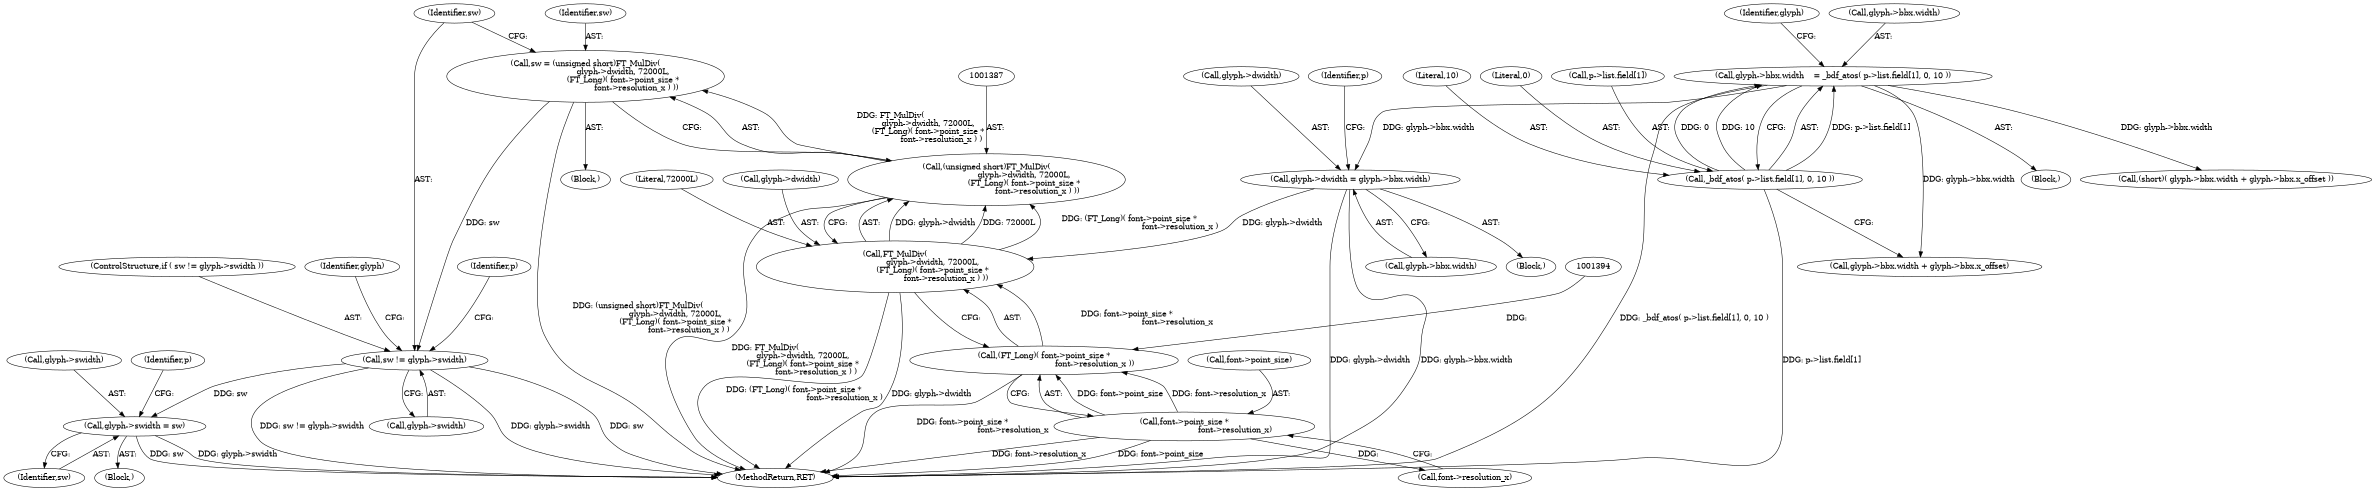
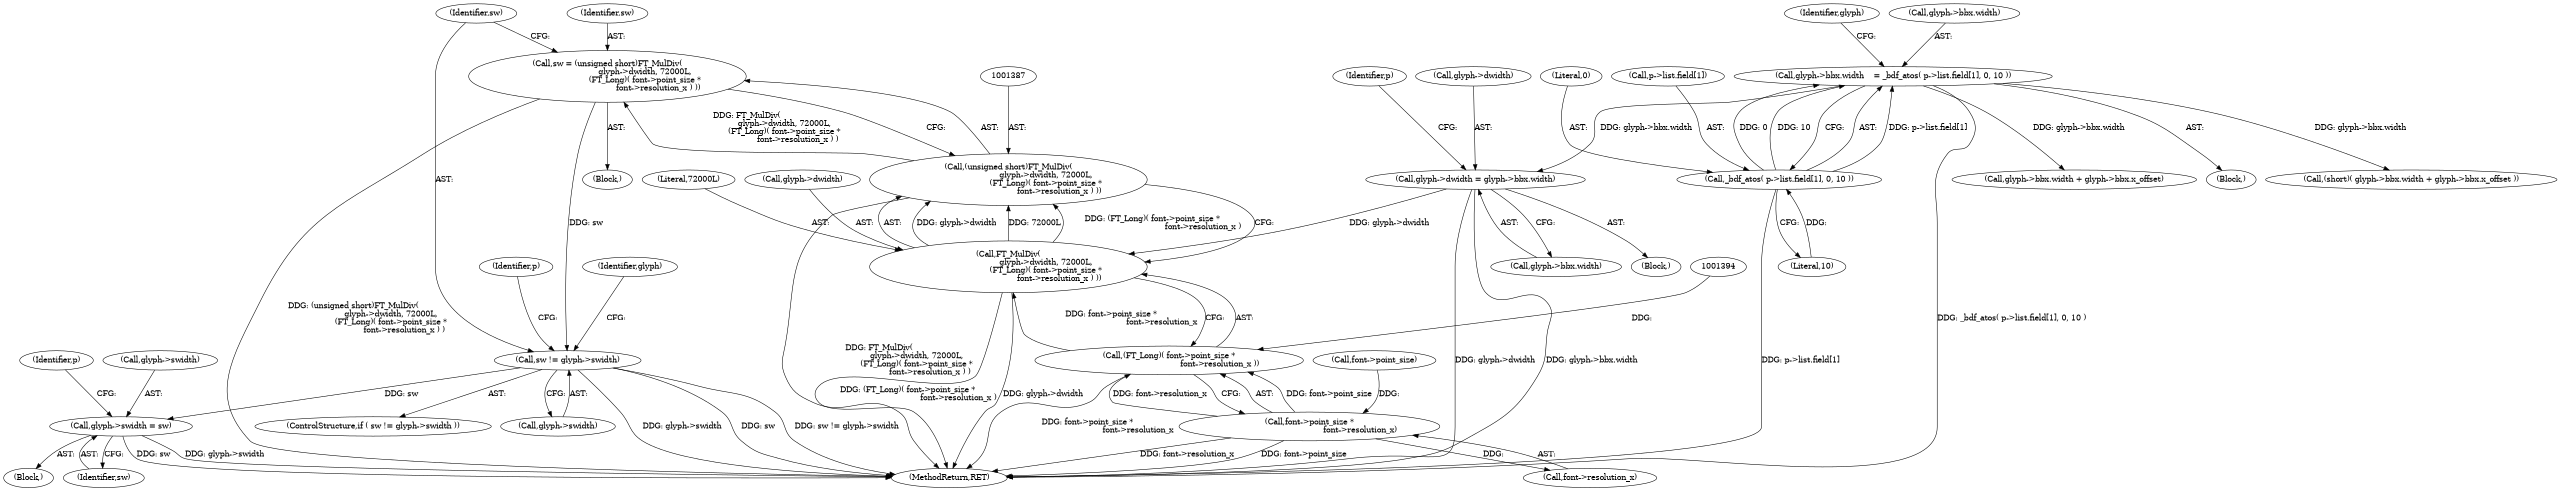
(1540, 128) -> (1818, 223)
(1837, 222) -> (1778, 225)
(291, 314) -> (473, 392)
(1283, 394) -> (1390, 394)
(1424, 455) -> (1548, 455)
